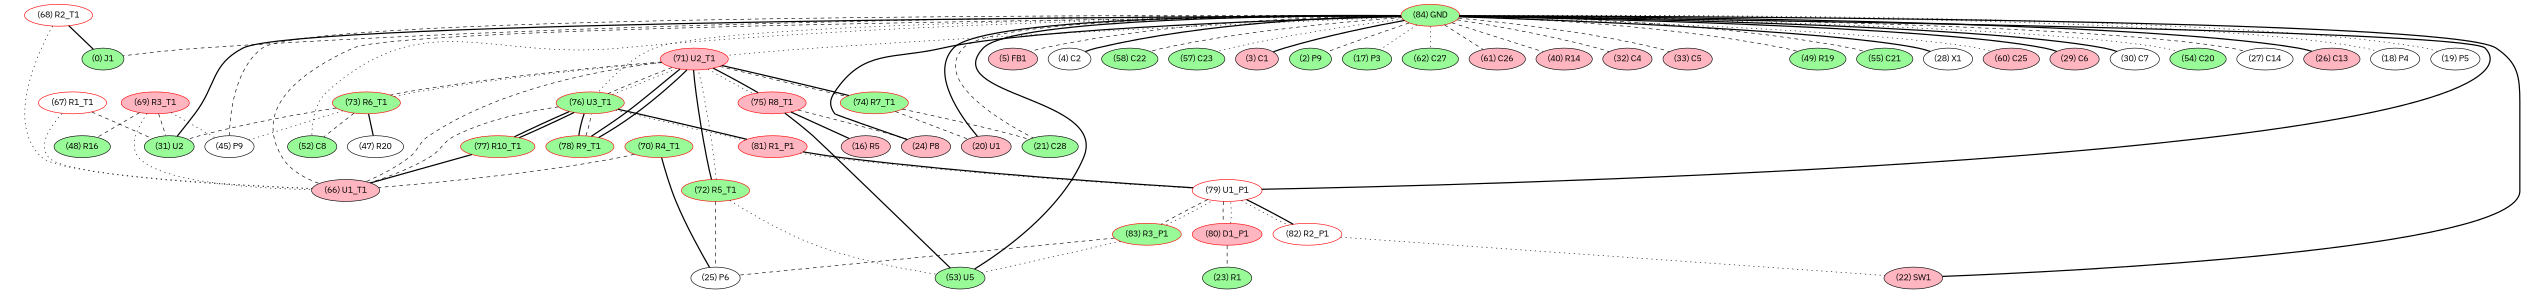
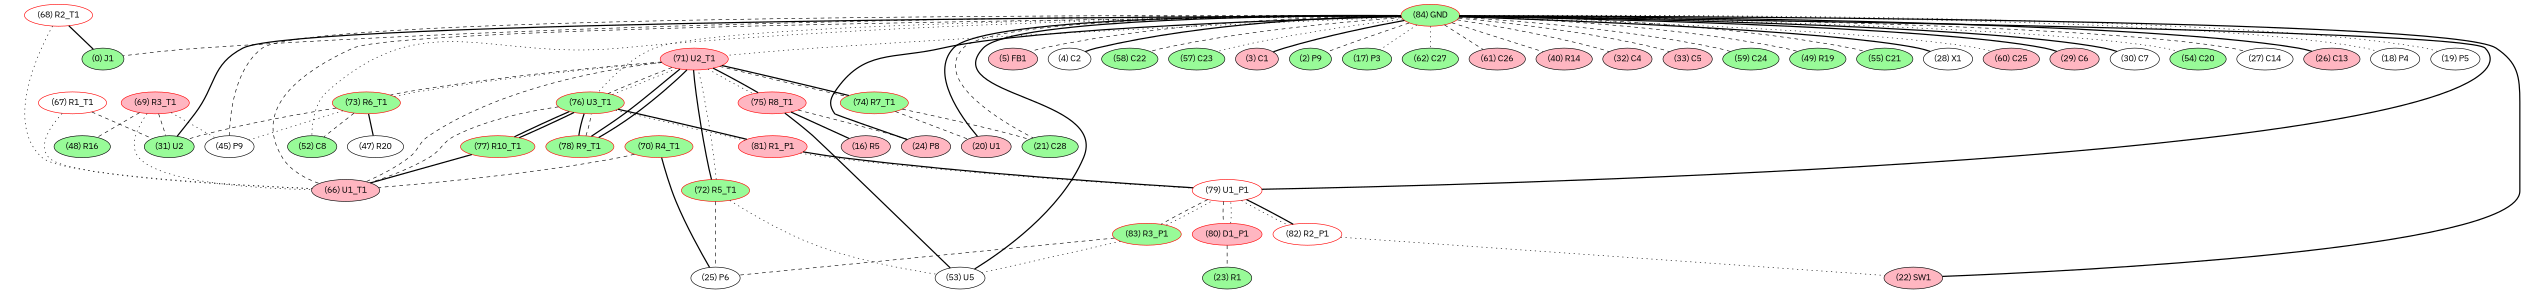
none -> (1751, 59)
(960, 278) -> (960, 278)
